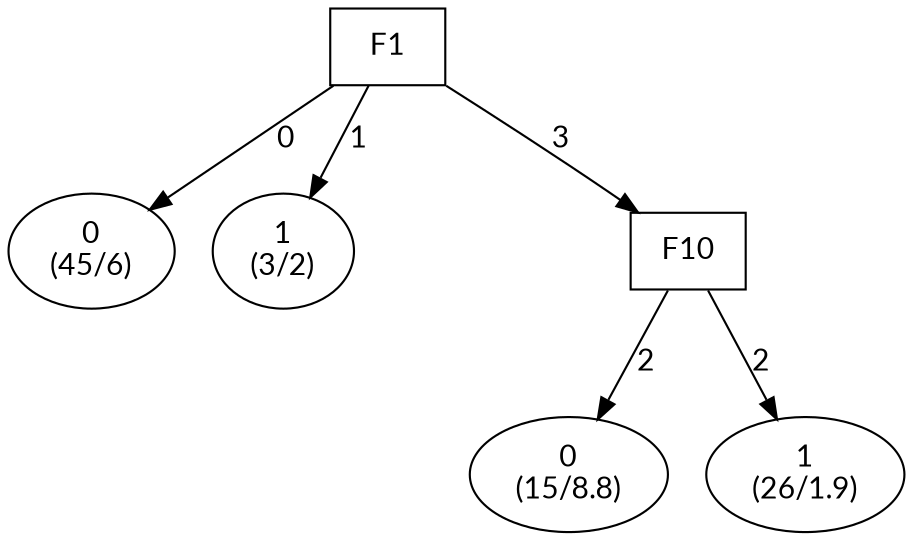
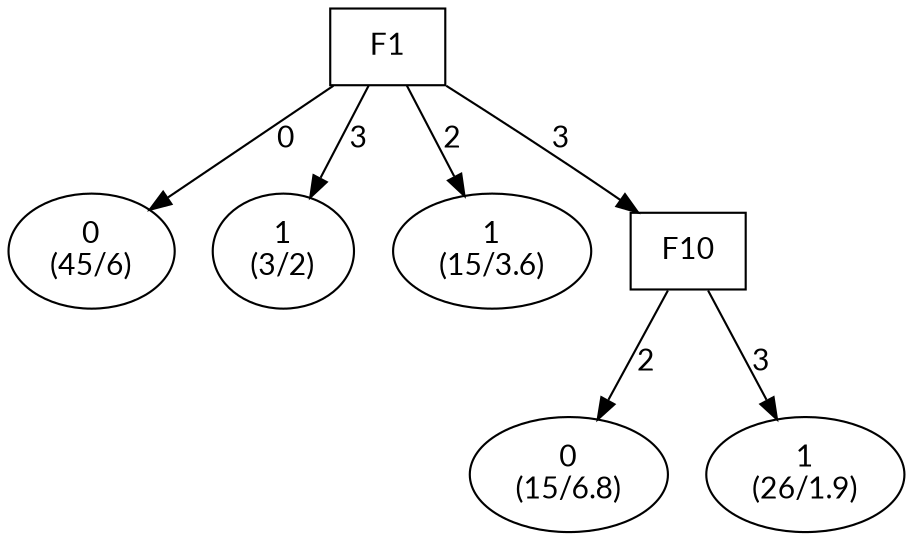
(359, 140) -> (359, 140)
none -> (492, 251)
(762, 363) -> (762, 363)
(569, 475) -> (569, 475)
